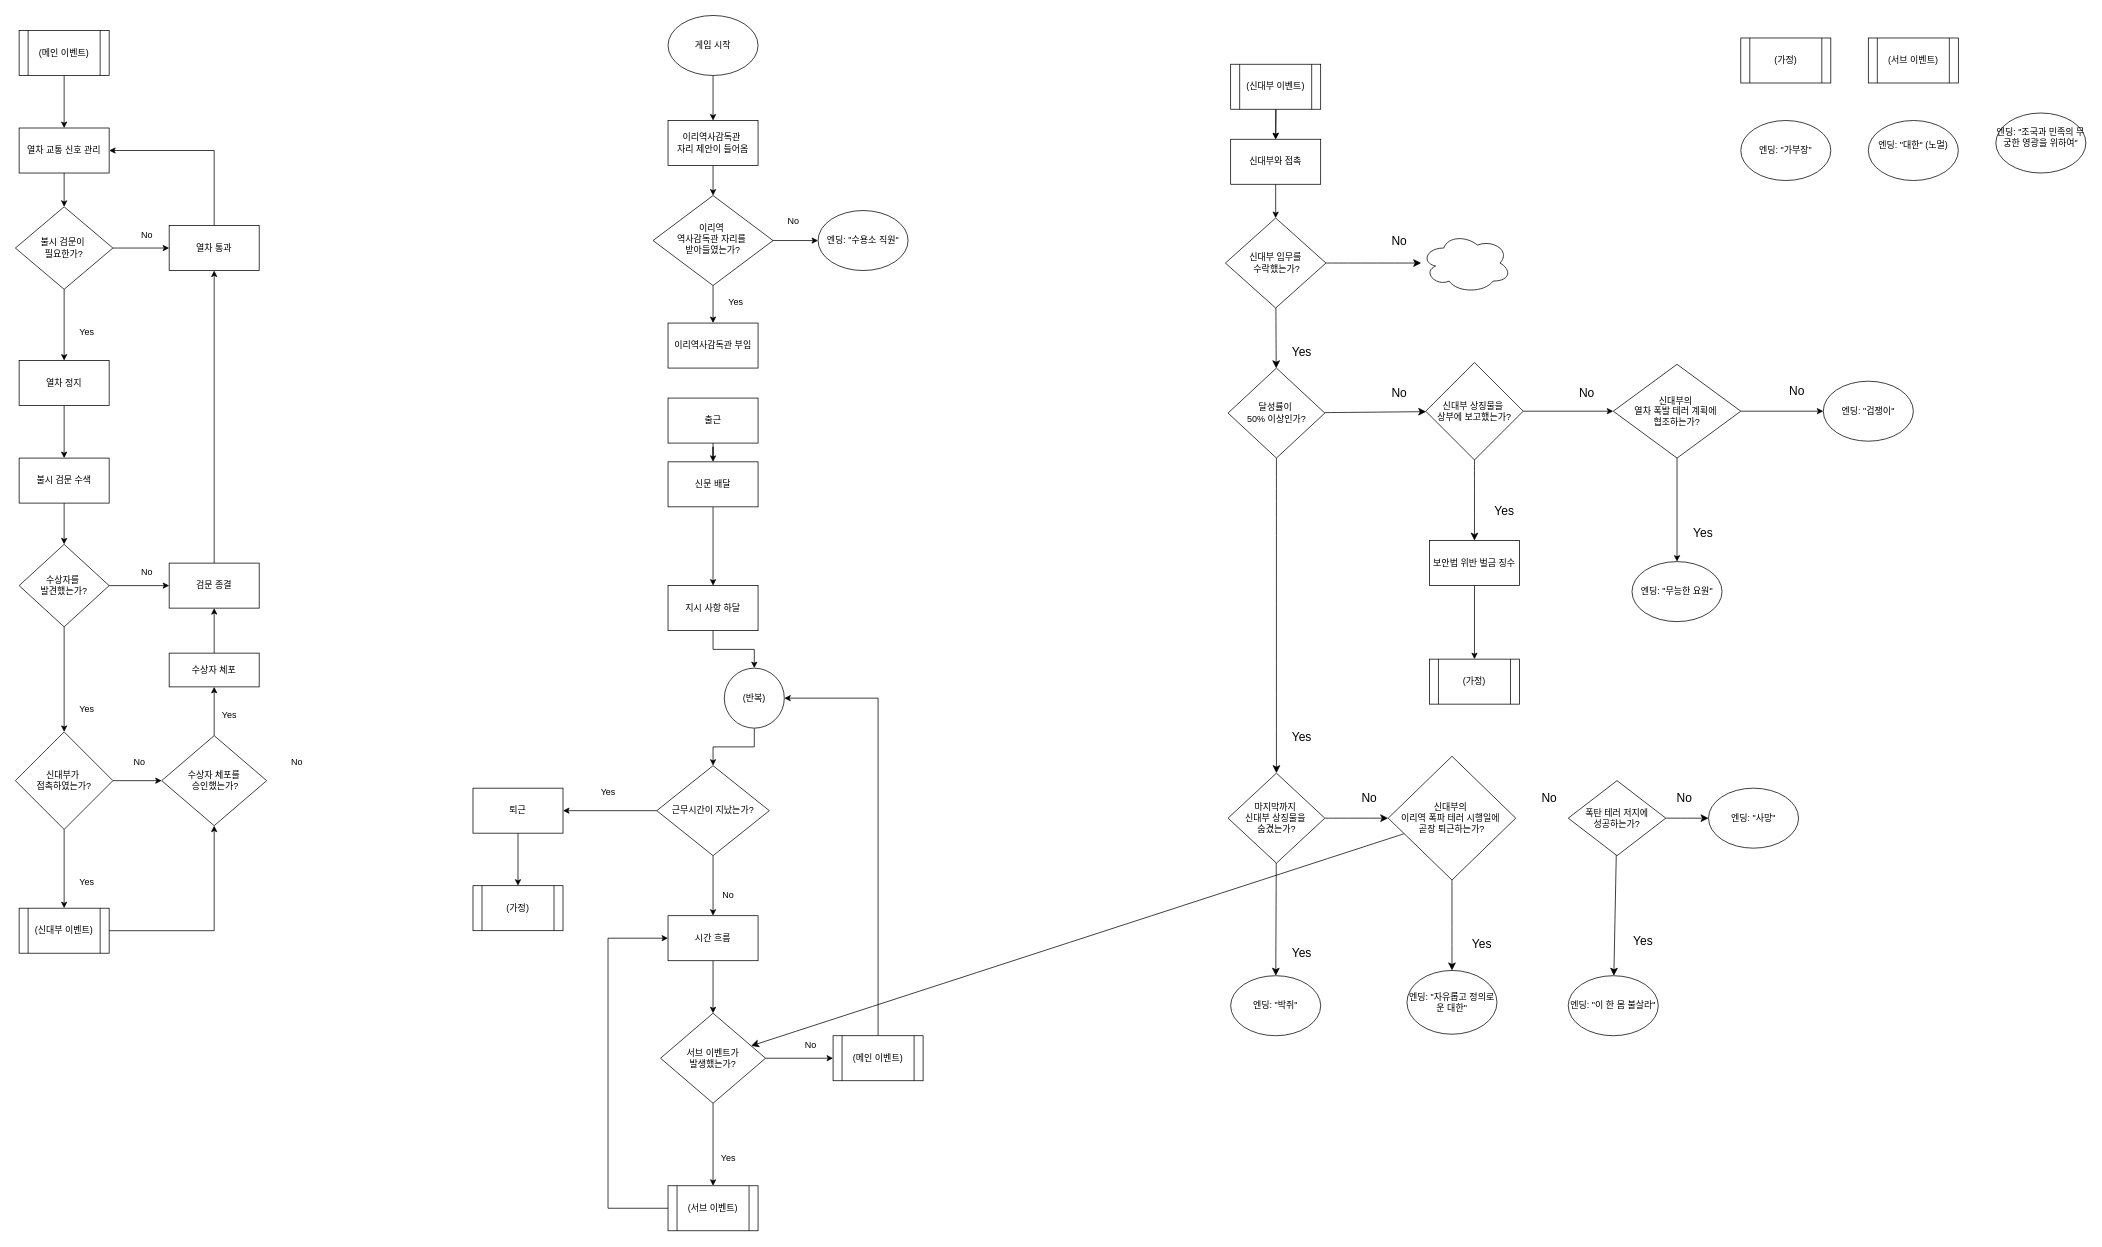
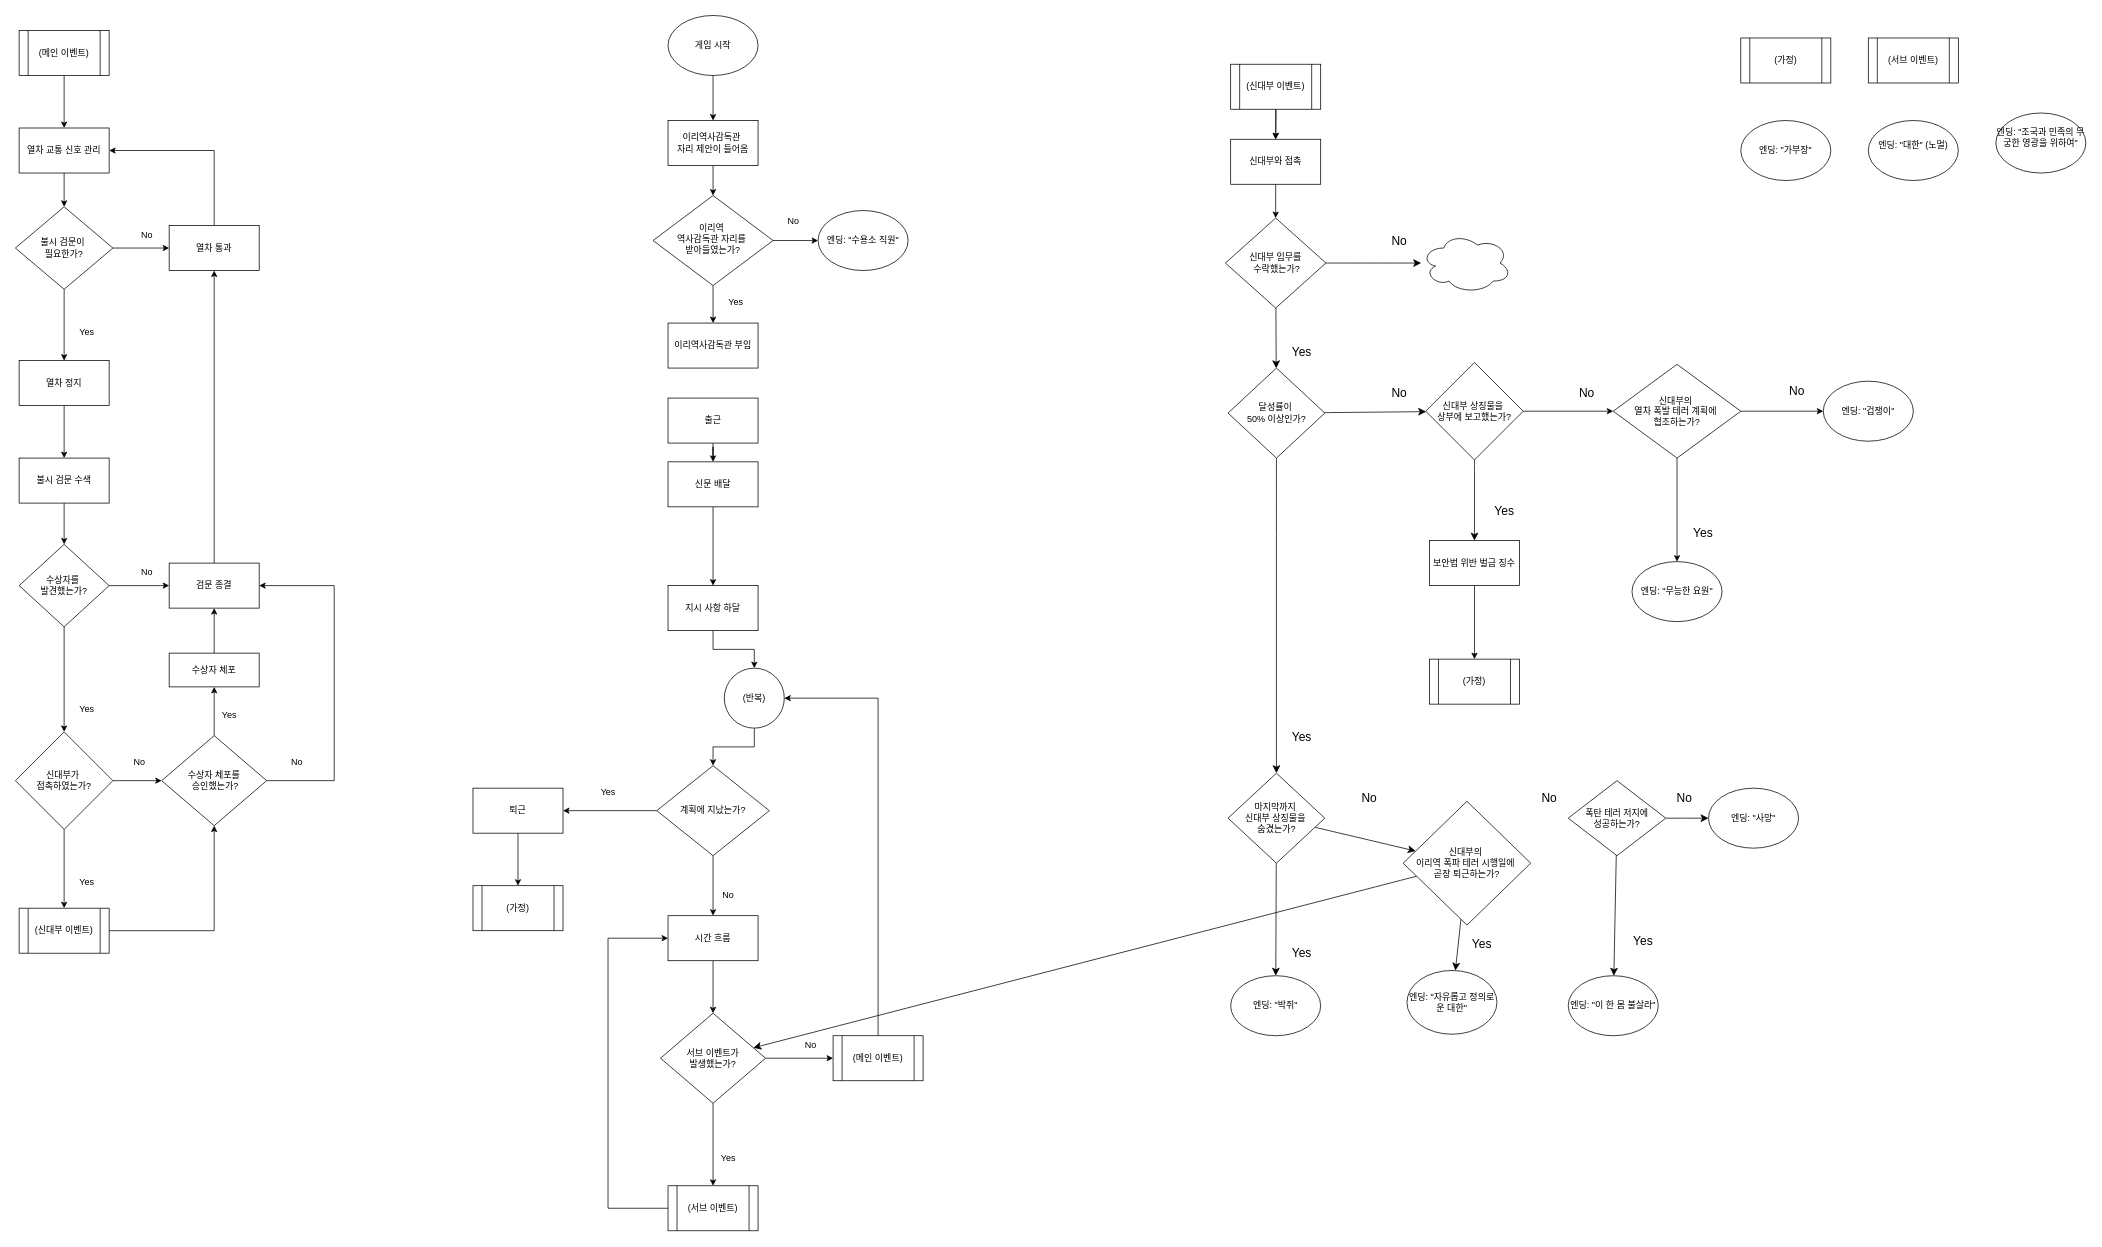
none -> (334, 681)
(713, 810) -> (713, 810)
(1452, 818) -> (1467, 863)
